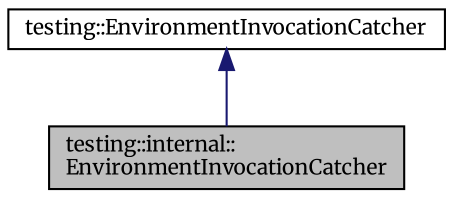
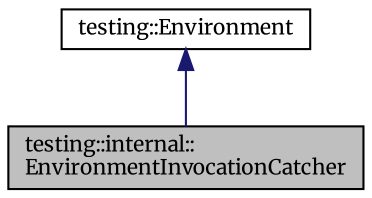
(227, 29) -> (186, 29)
